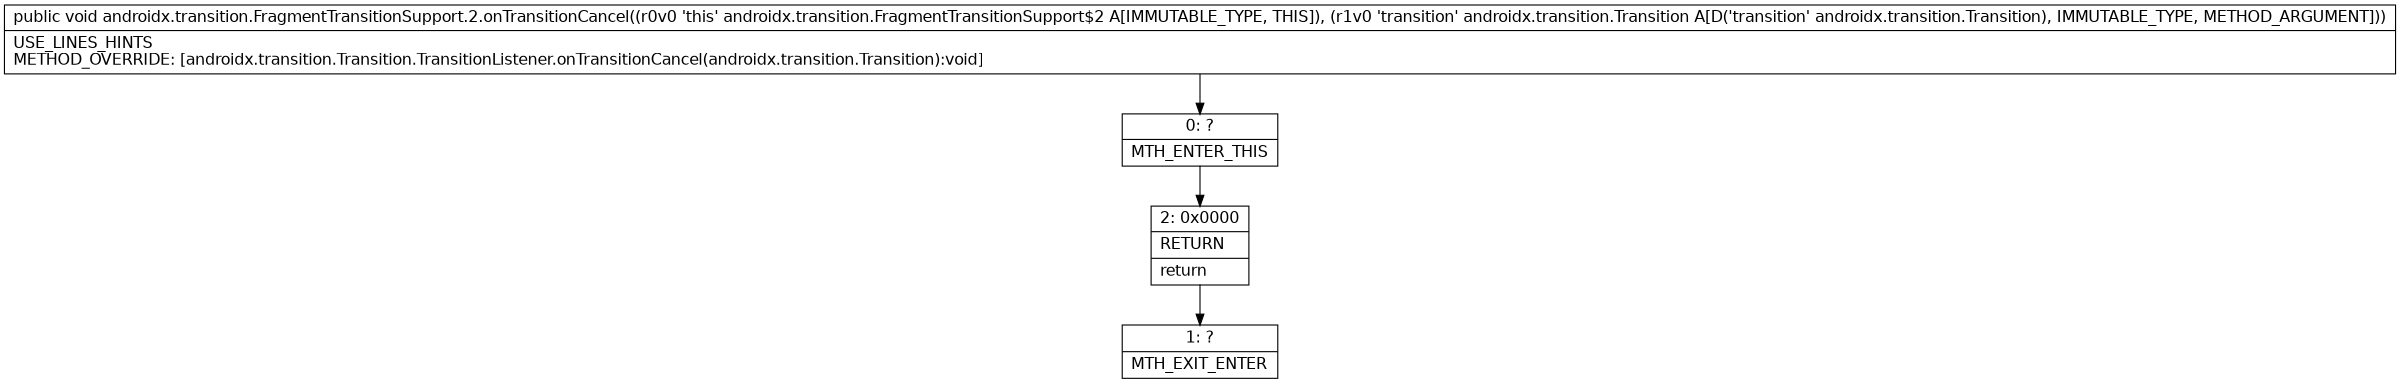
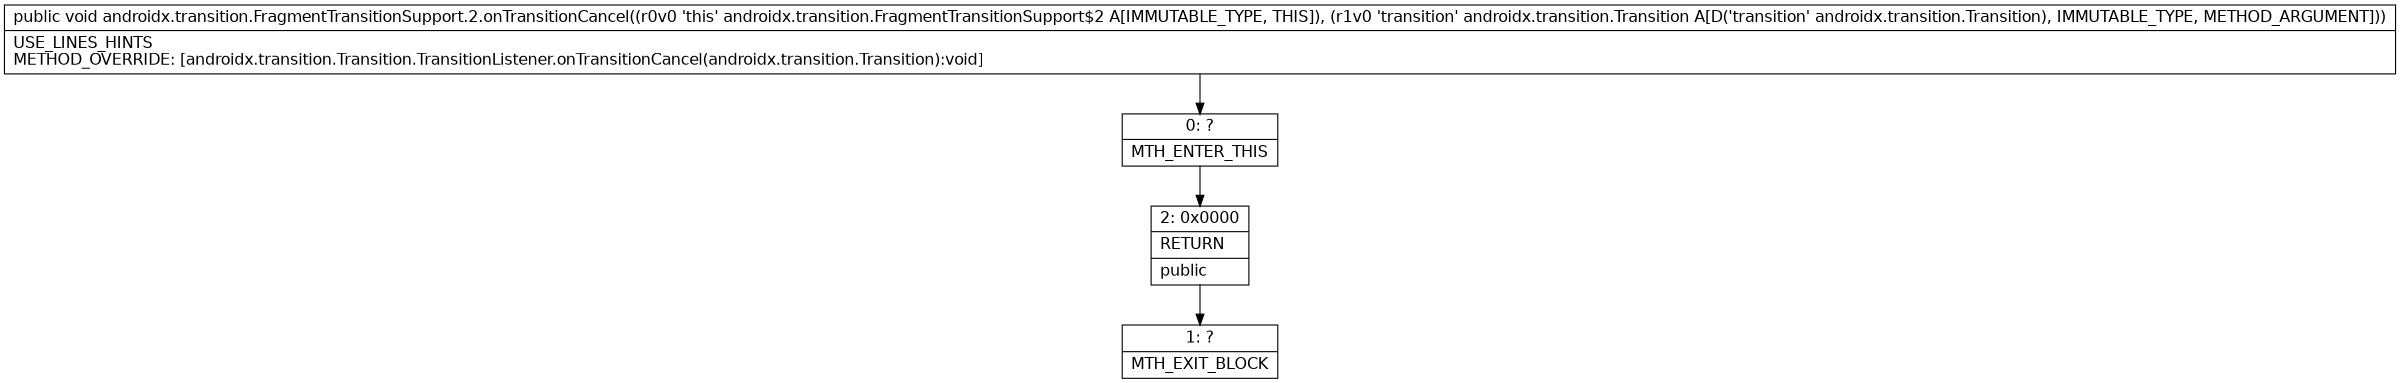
(1184, 271) -> (1184, 271)
(1199, 364) -> (1200, 364)
